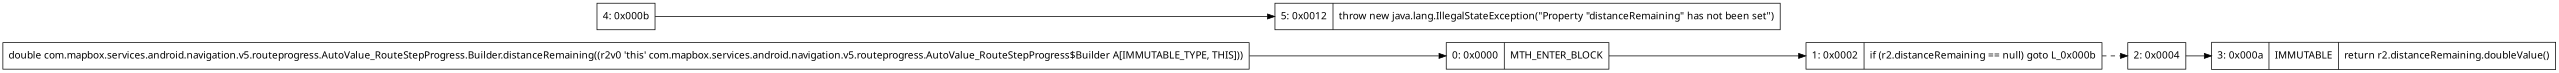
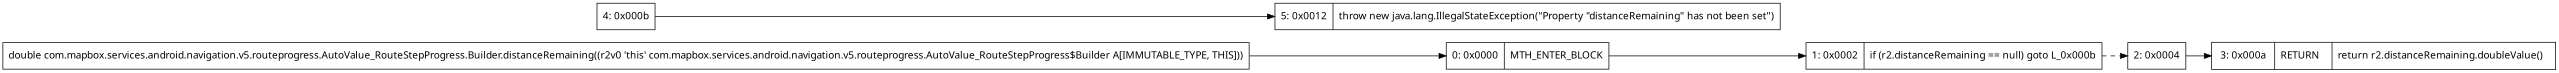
(2304, 56) -> (2300, 56)
